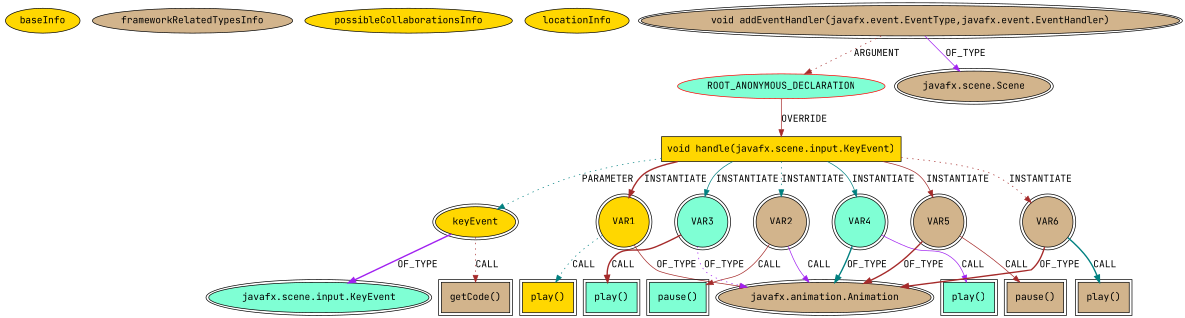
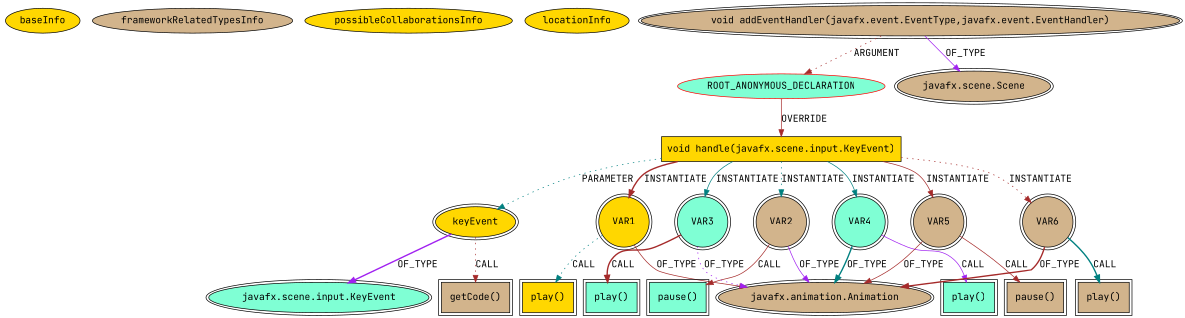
(898, 264) -> (898, 264)
(819, 265) -> (819, 265)
